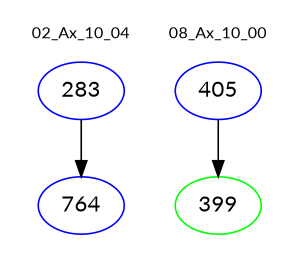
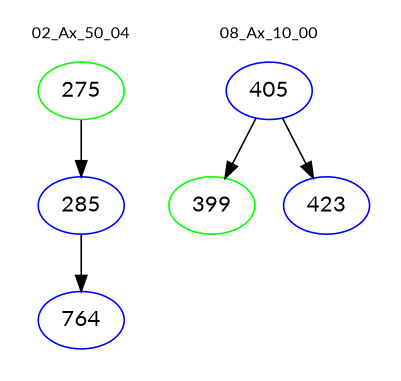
(81, 34) -> (81, 34)
none -> (81, 91)
(81, 91) -> (81, 206)
none -> (327, 206)
